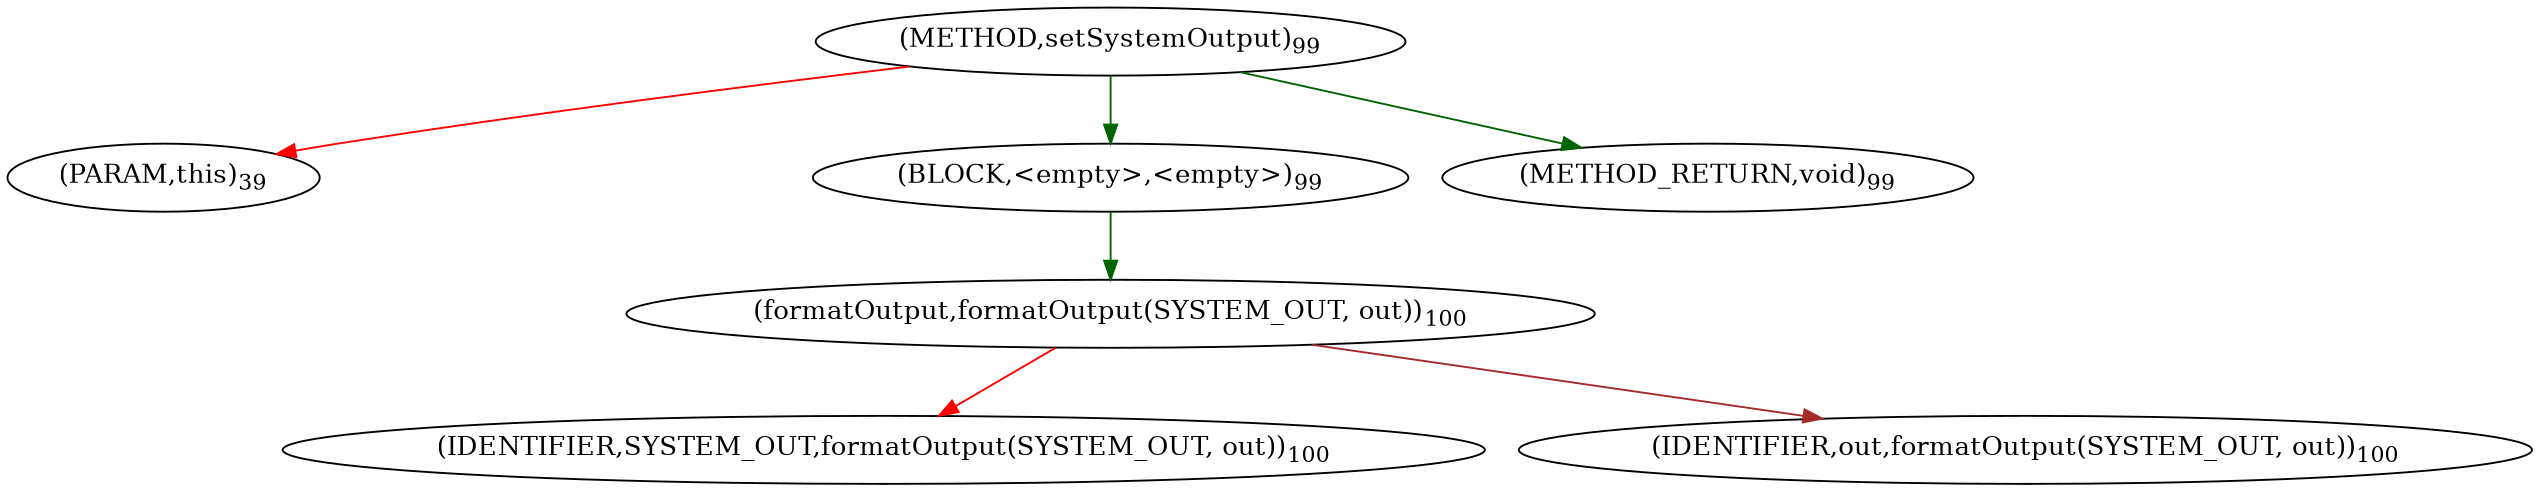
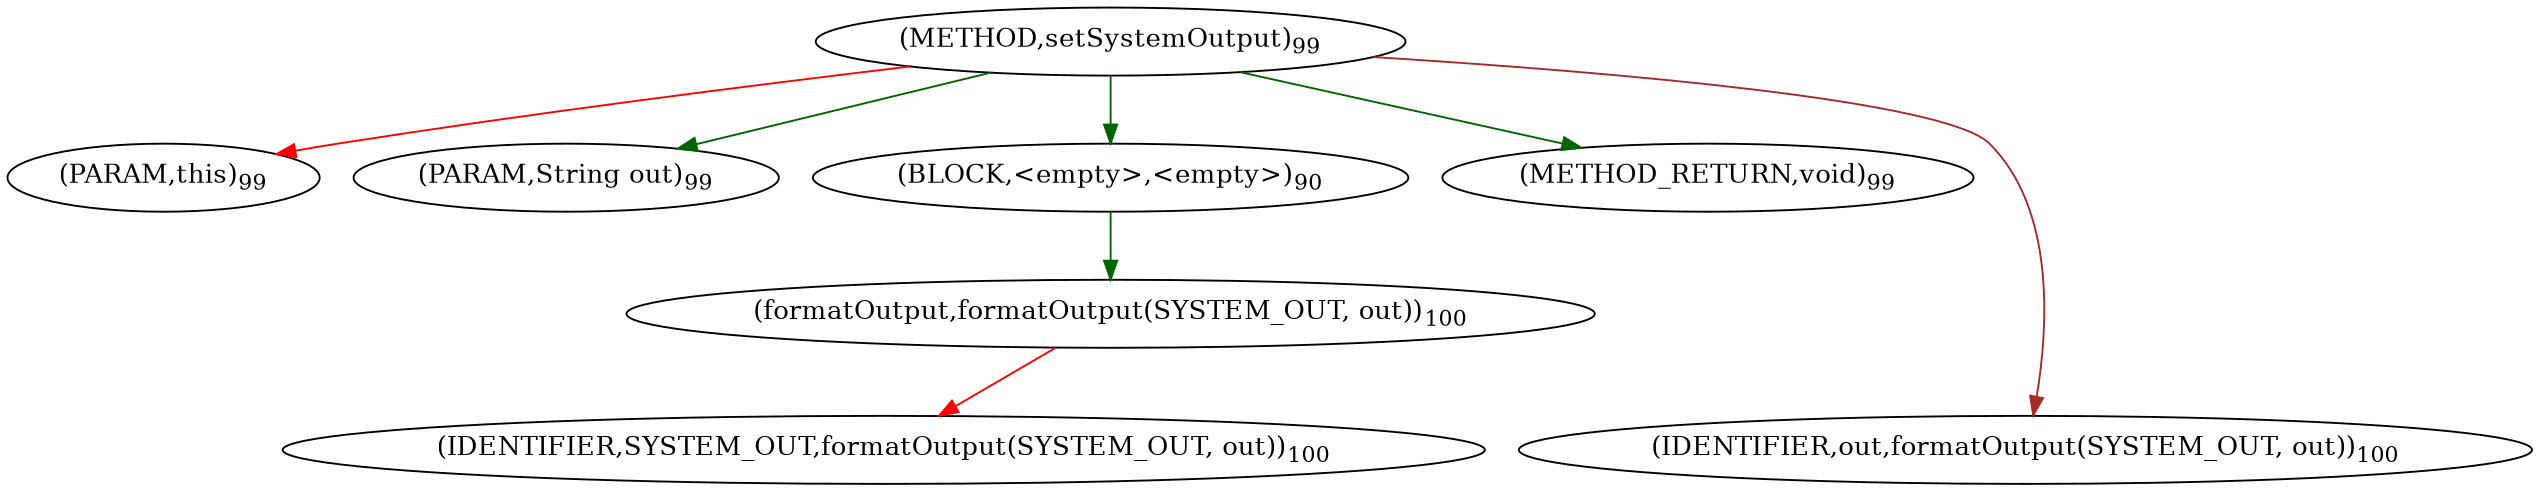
(253, 175) -> (253, 175)
(1309, 175) -> (1309, 175)
none -> (566, 178)
(1558, 380) -> (1817, 98)
